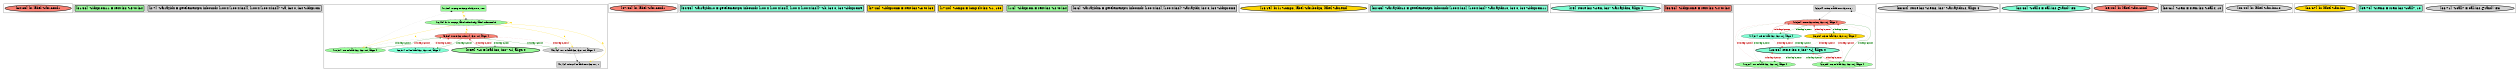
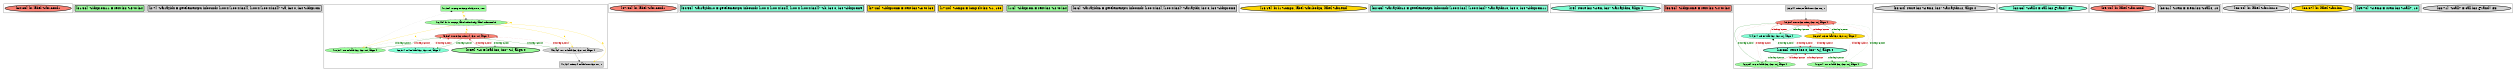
(1874, 33) -> (1762, 47)
